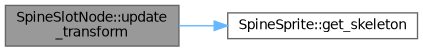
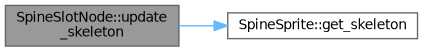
(92, 26) -> (92, 26)
